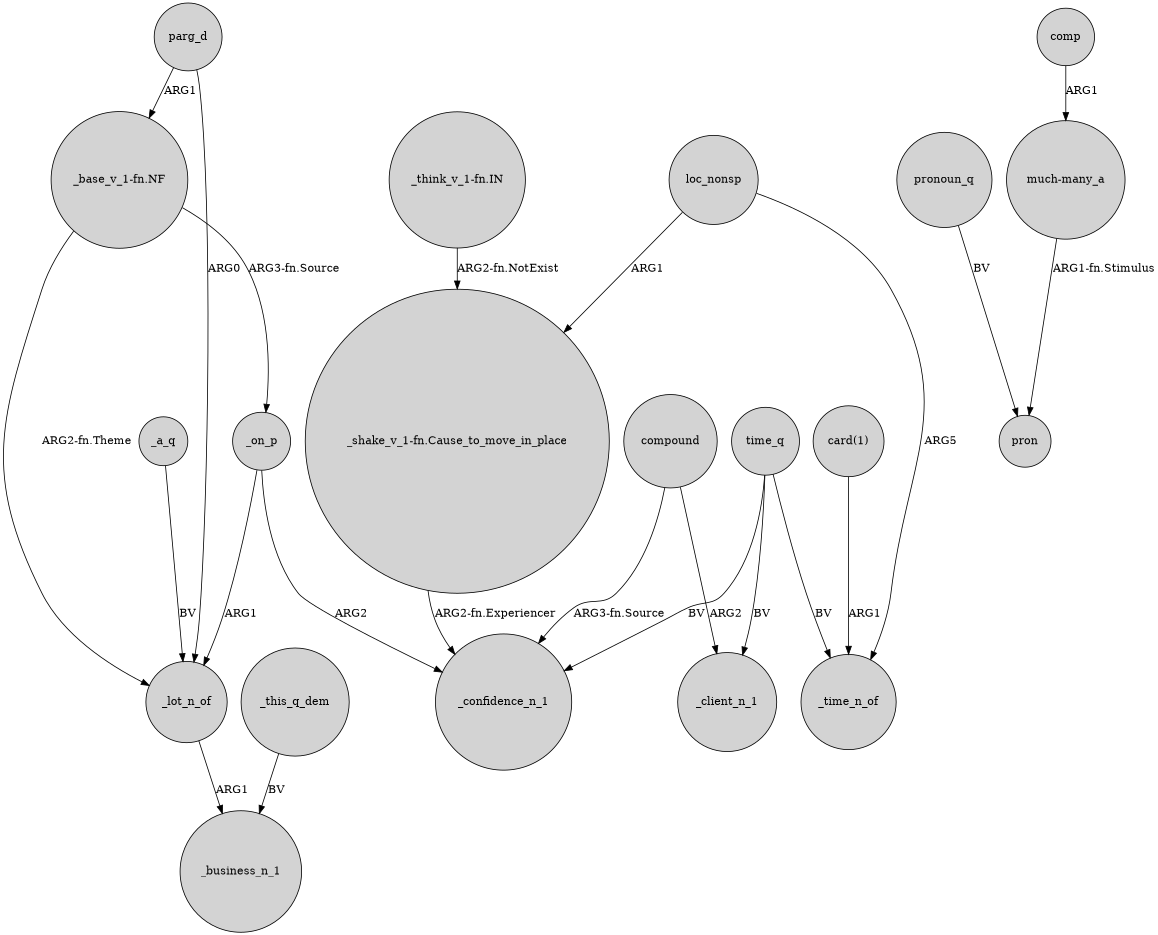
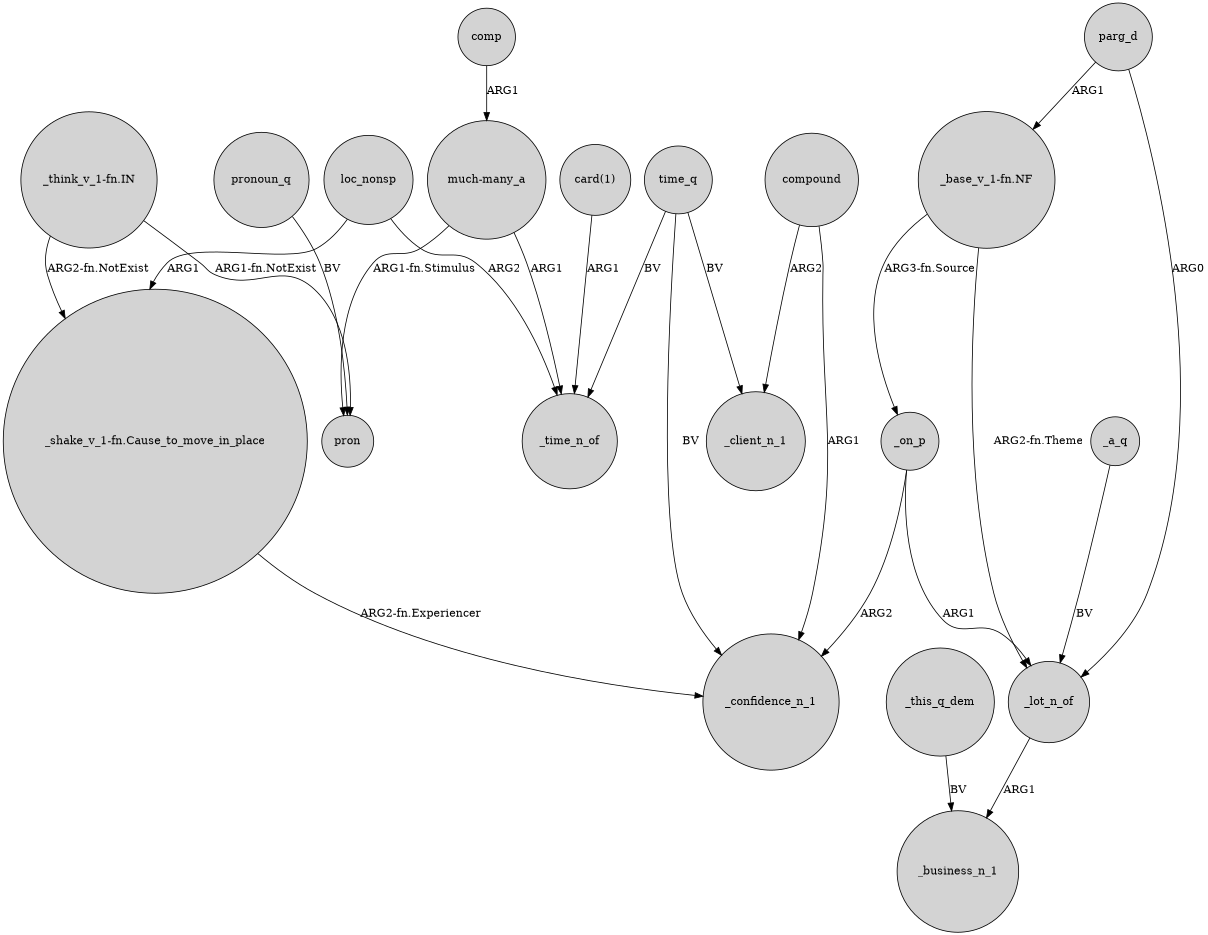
none -> (285, 276)
none -> (541, 308)
(941, 441) -> (505, 269)
(619, 614) -> (844, 441)
